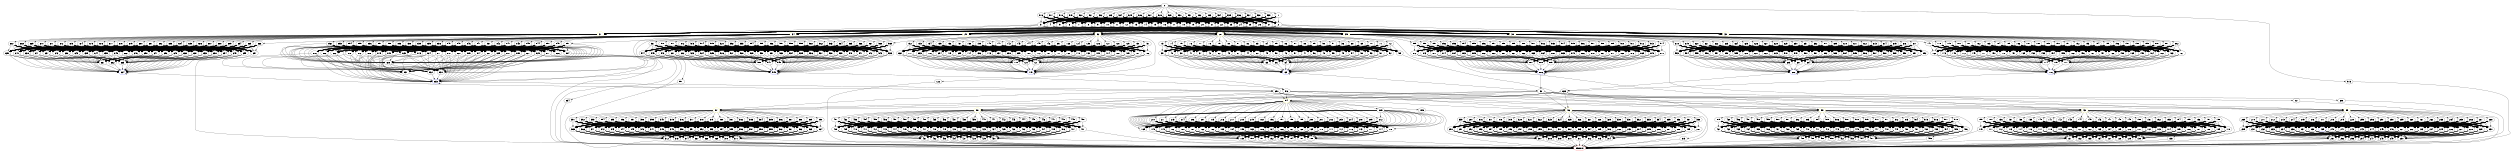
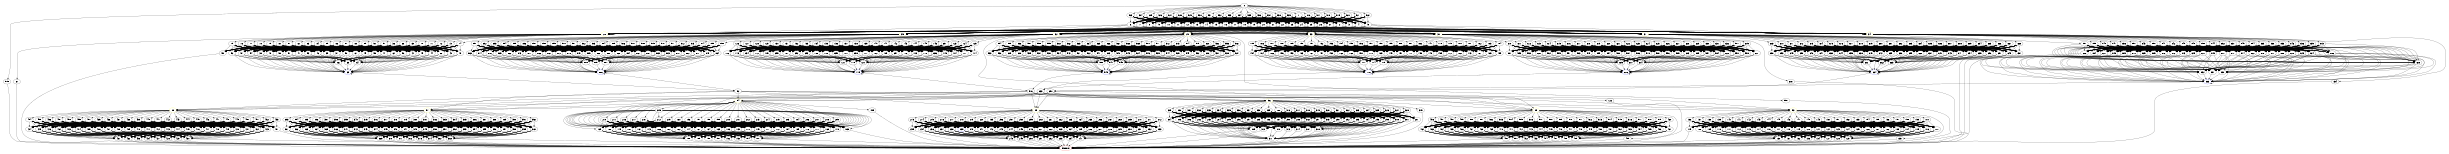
(1574, 143) -> (1275, 133)
